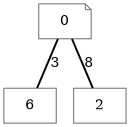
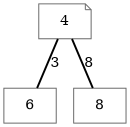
(65, 21) -> (65, 21)
(100, 106) -> (100, 106)
